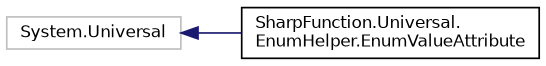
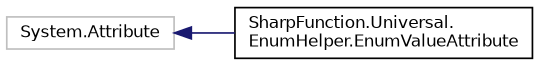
(94, 33) -> (90, 33)
